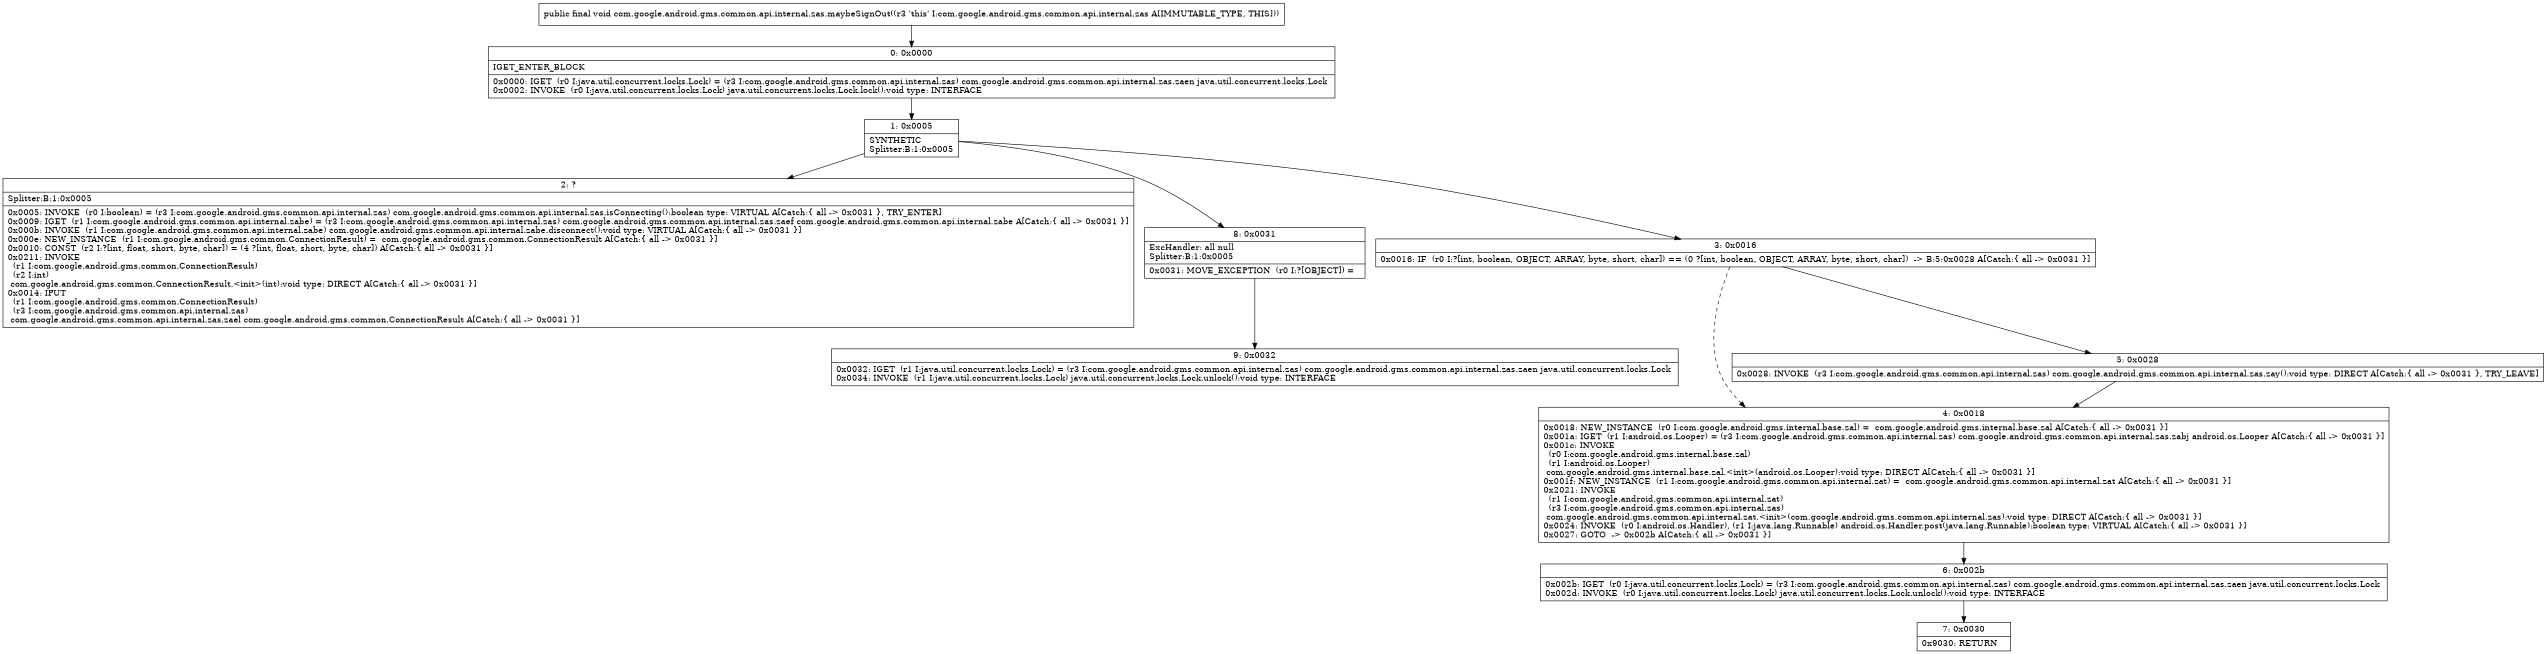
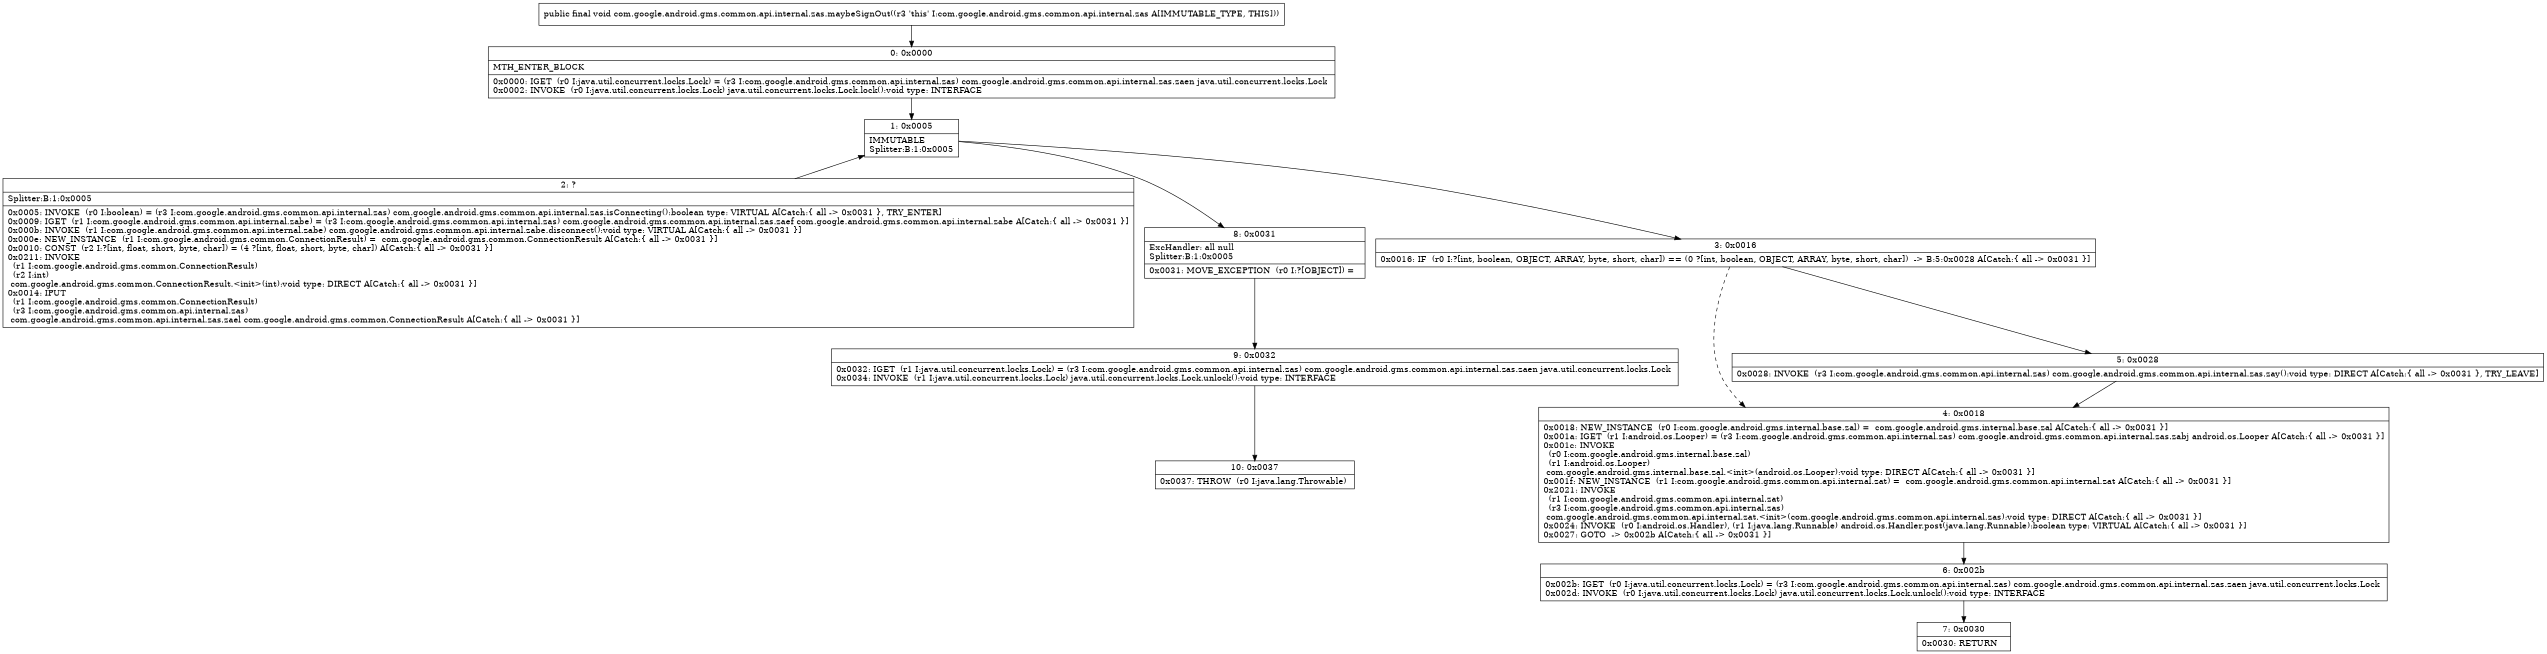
(539, 67) -> (539, 67)
(896, 141) -> (897, 141)
(829, 165) -> (827, 168)
none -> (1255, 475)
(1964, 644) -> (1964, 644)
